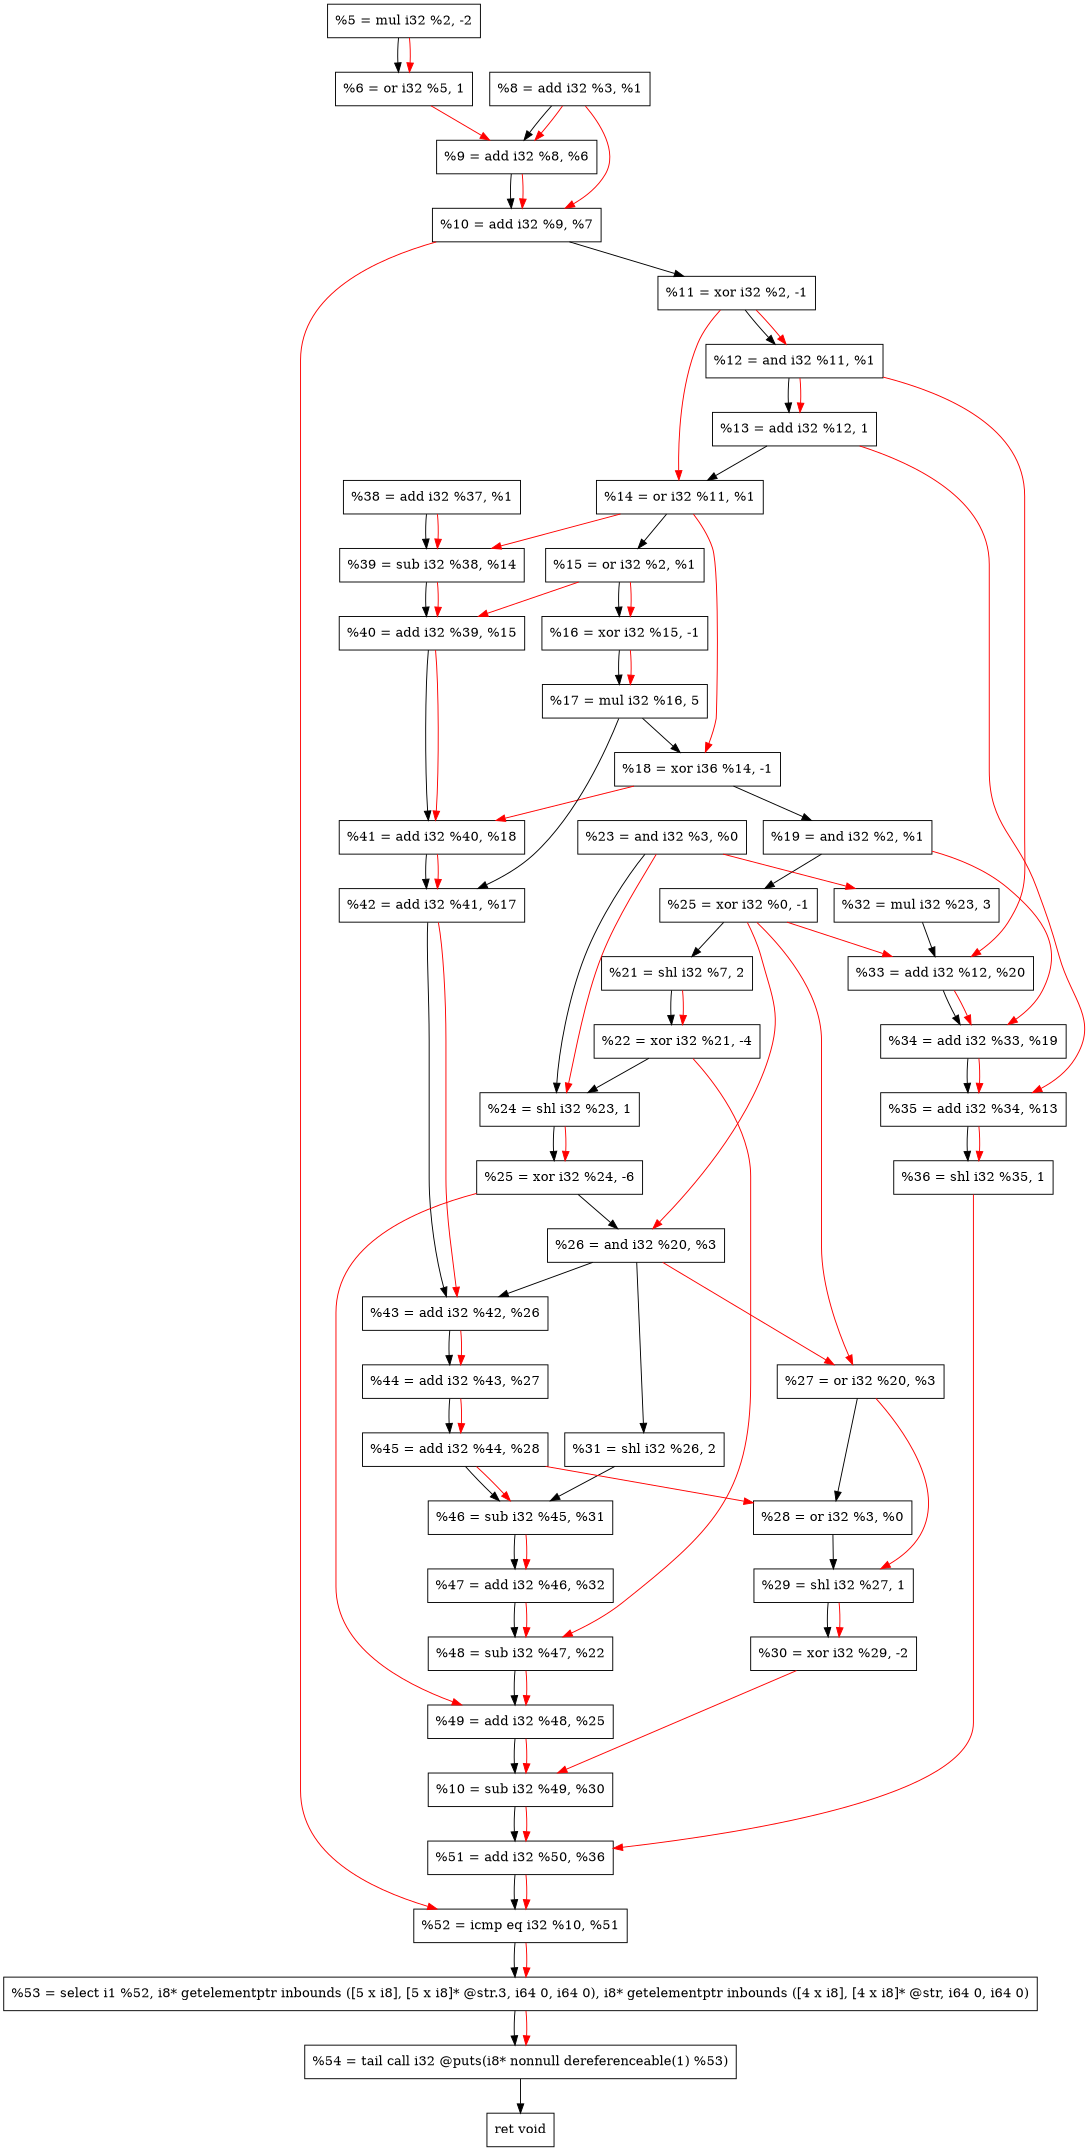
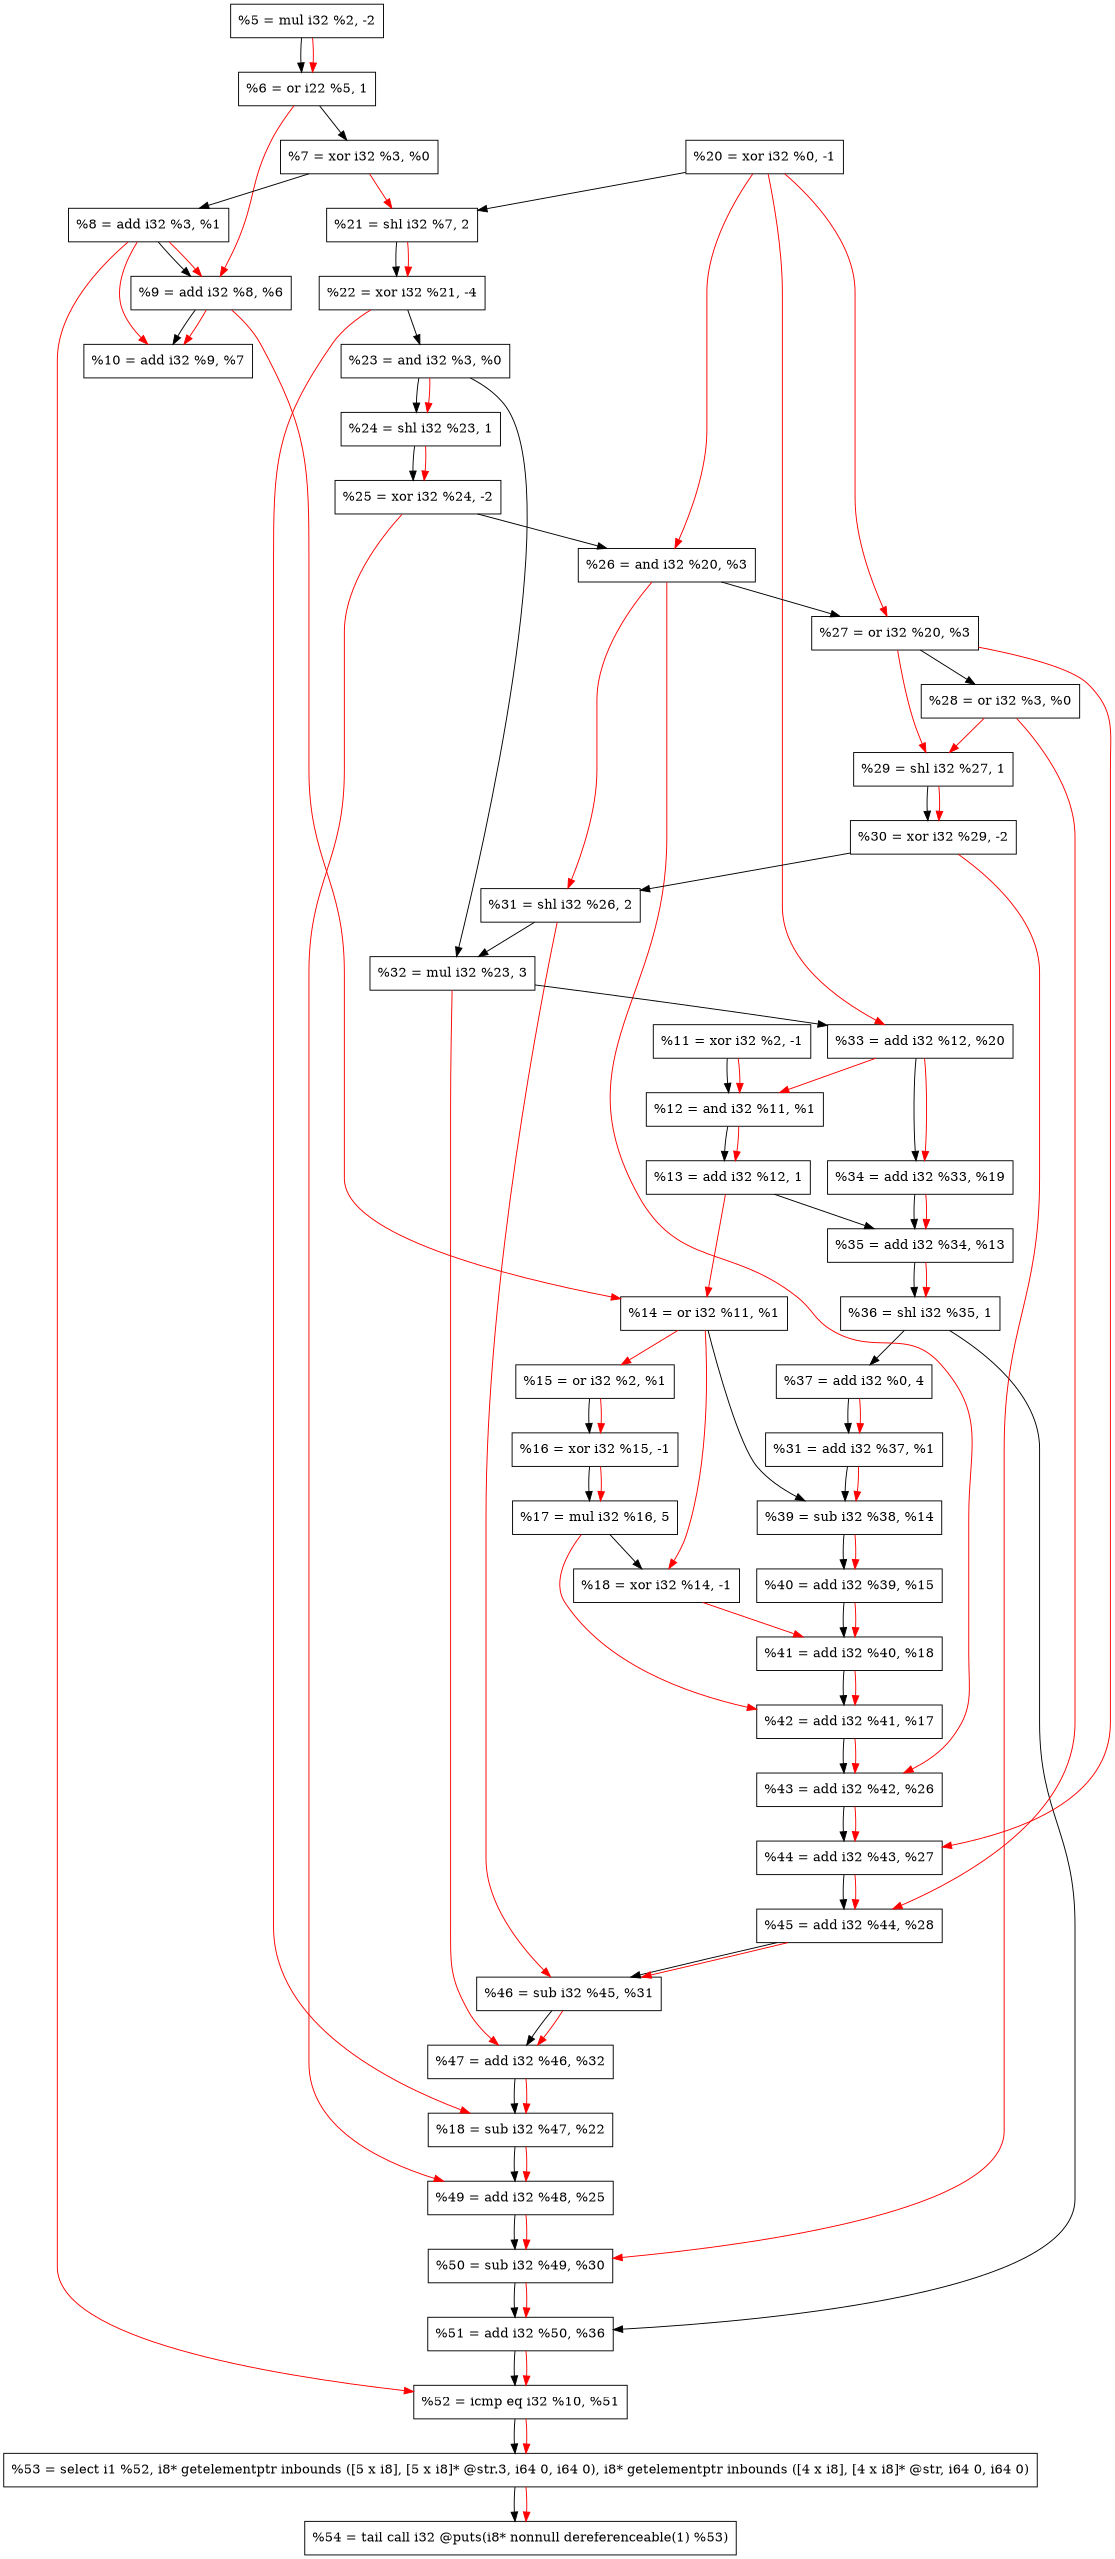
(404, 89) -> (307, 89)
none -> (359, 157)
(622, 258) -> none
(685, 386) -> (331, 885)
(741, 461) -> (717, 1241)
(432, 497) -> (854, 1450)
(655, 528) -> (654, 1345)
(561, 530) -> (736, 1424)
(533, 598) -> none
(1025, 632) -> (832, 1074)
(989, 751) -> (820, 1210)
(698, 769) -> (657, 1586)
(568, 814) -> (615, 1652)
(848, 837) -> none
(782, 869) -> (516, 655)
none -> (750, 871)
(739, 905) -> (765, 157)
none -> (511, 937)
(301, 1071) -> (57, 1435)
(623, 1073) -> (412, 323)
(560, 1178) -> (418, 497)
none -> (1110, 1251)
(550, 1278) -> (700, 1251)
(744, 1311) -> (776, 598)
(640, 1343) -> (597, 725)
none -> (854, 1382)
(587, 1481) -> (488, 1452)
(645, 1484) -> (1075, 1345)
none -> (451, 1521)
(833, 1547) -> (970, 732)
(973, 1652) -> (1075, 1990)
(520, 1654) -> (520, 2130)
(520, 1790) -> (520, 2266)
(520, 2130) -> none
